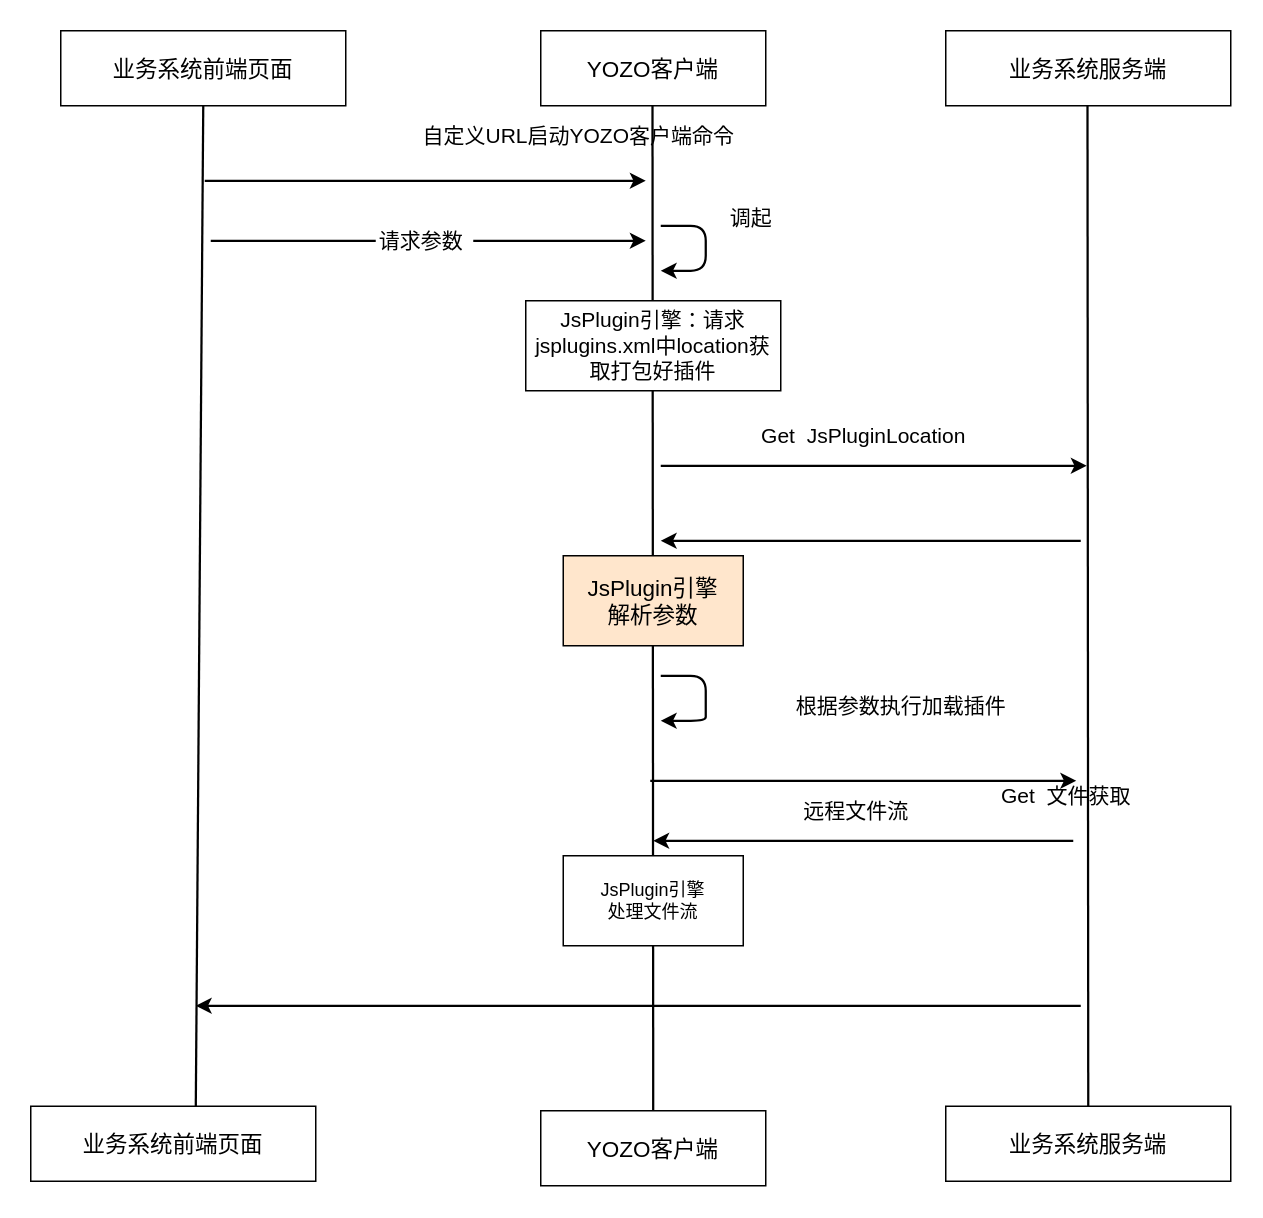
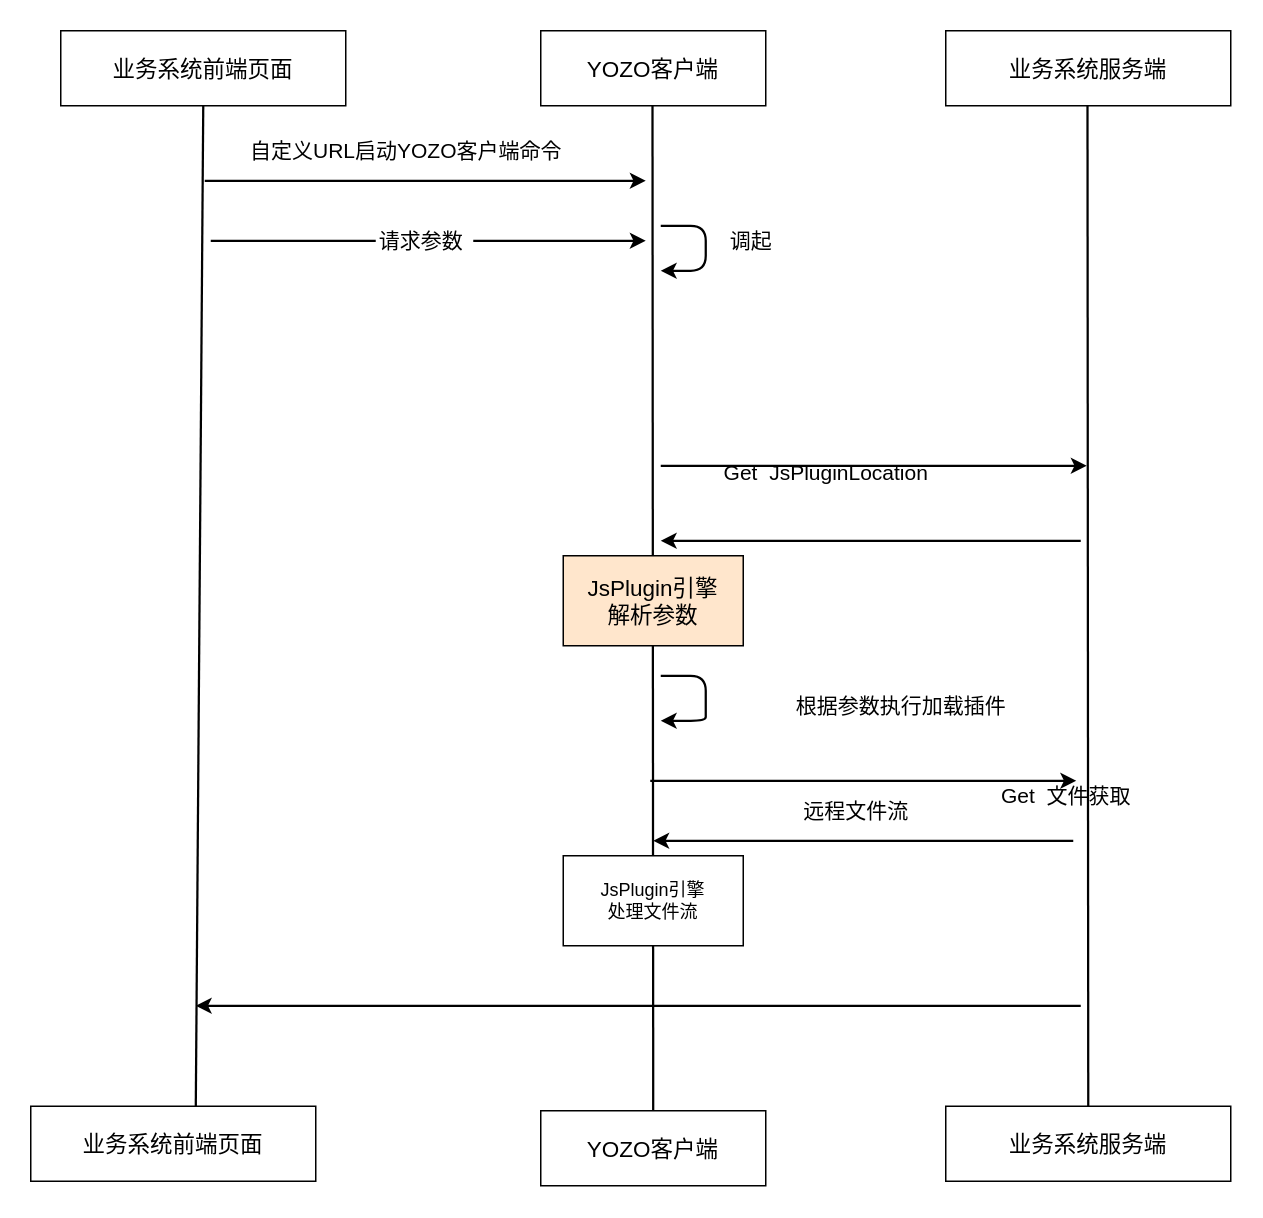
(578, 136) -> (406, 151)
(751, 218) -> (751, 241)
(653, 346) -> none
(863, 436) -> (826, 473)
